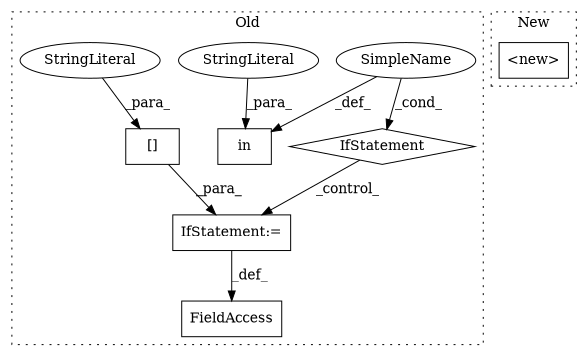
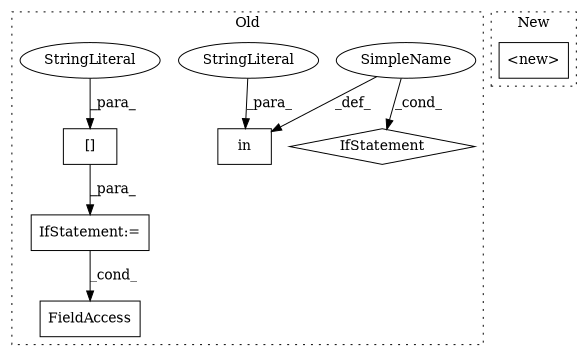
(315, 185) -> none
(250, 276) -> (114, 276)
